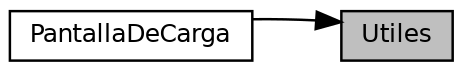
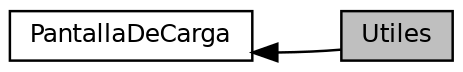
(284, 19) -> (309, 52)
